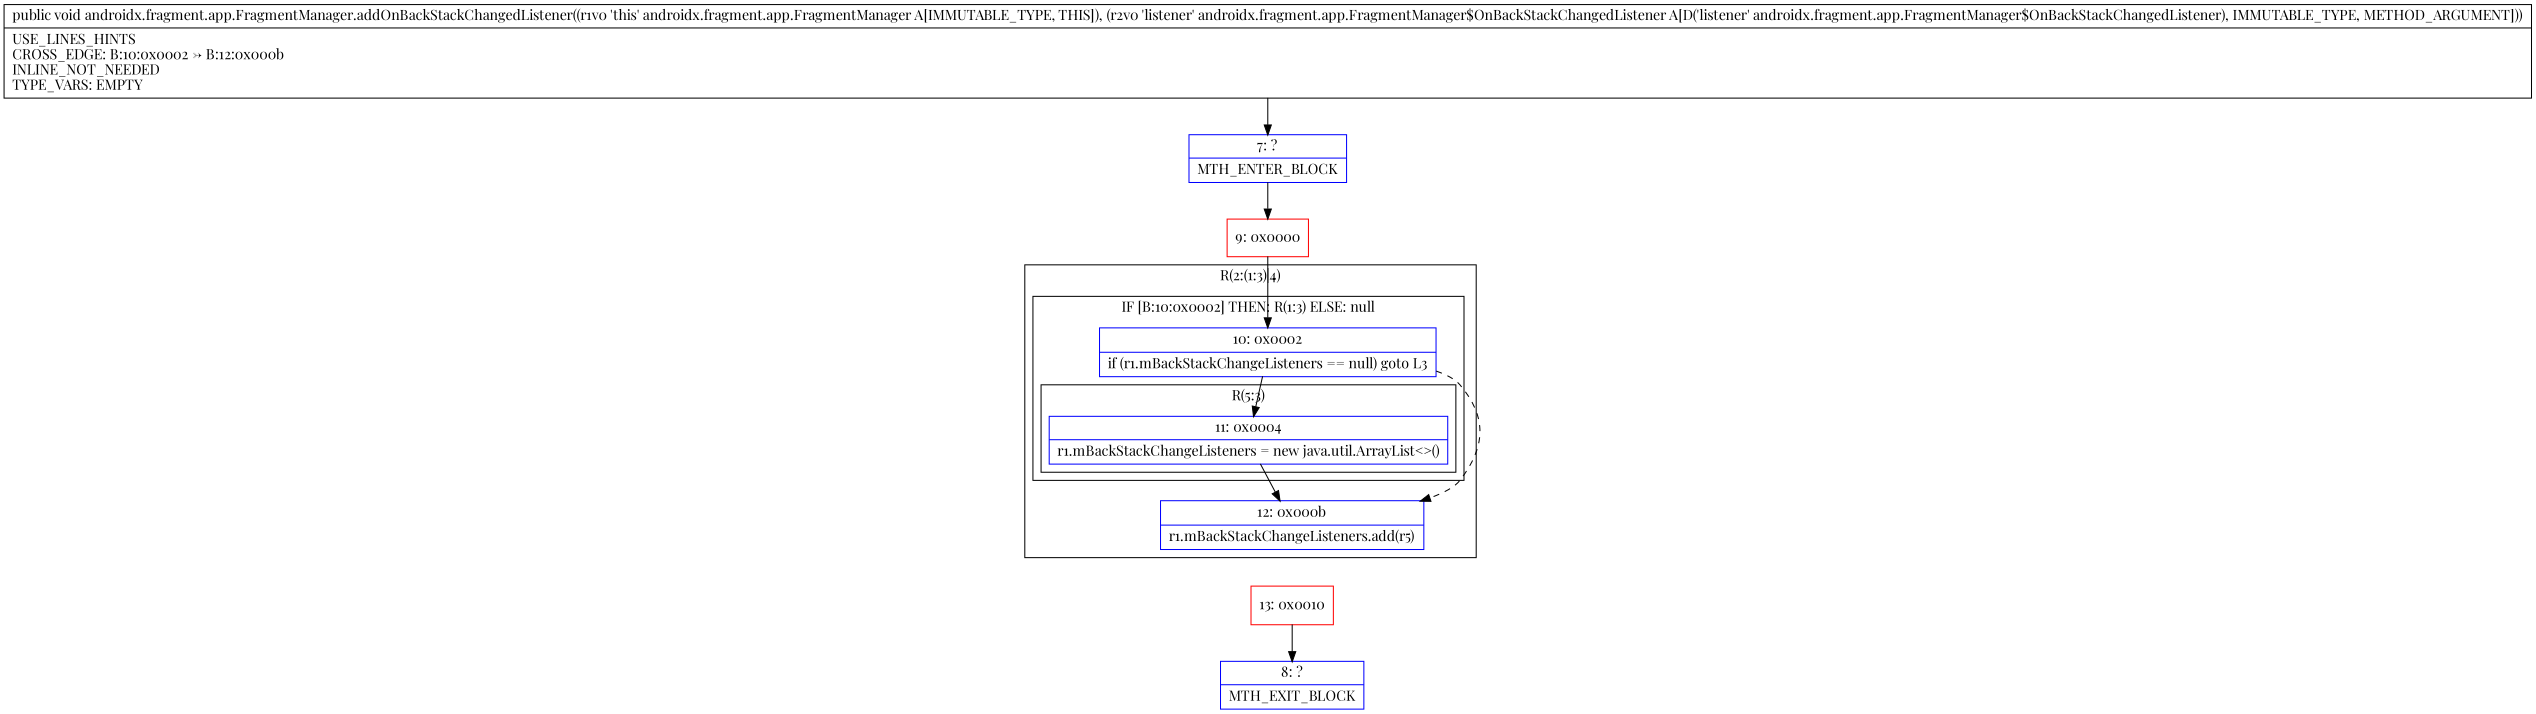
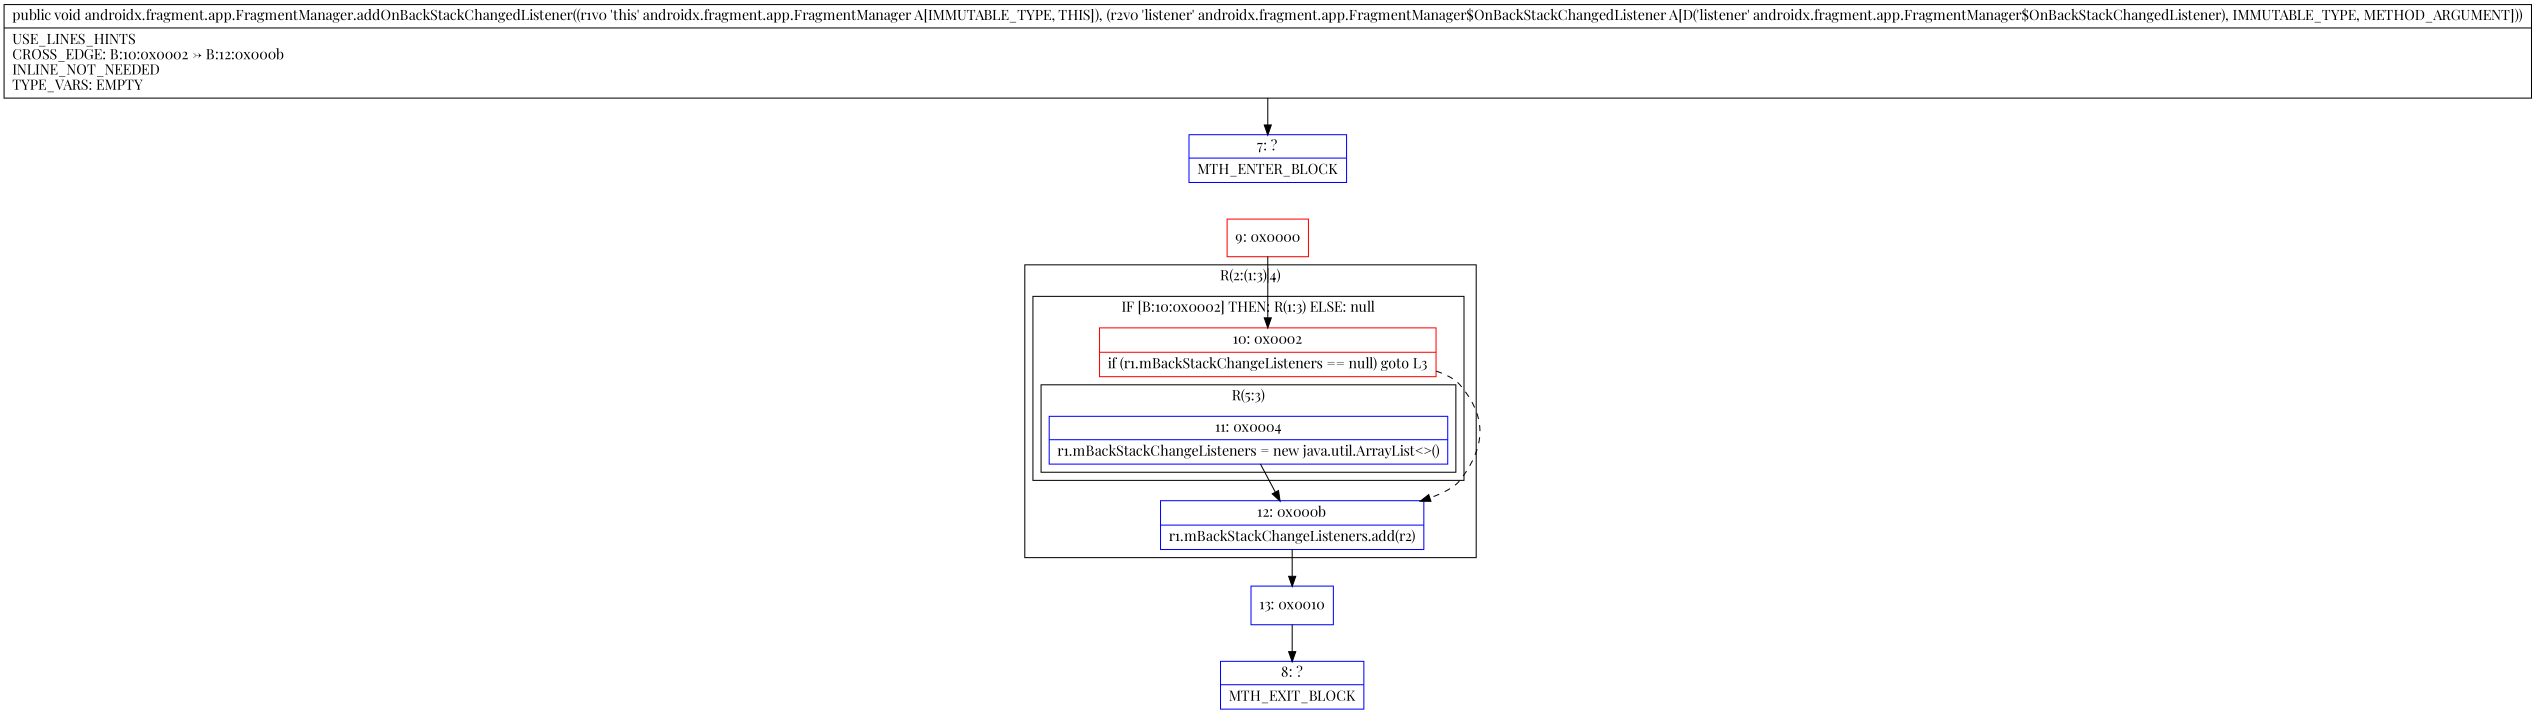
(1268, 196) -> none
(1268, 352) -> (1268, 352)
(1259, 391) -> none
(1292, 537) -> (1292, 537)
none -> (1292, 564)
(1292, 605) -> (1292, 605)
